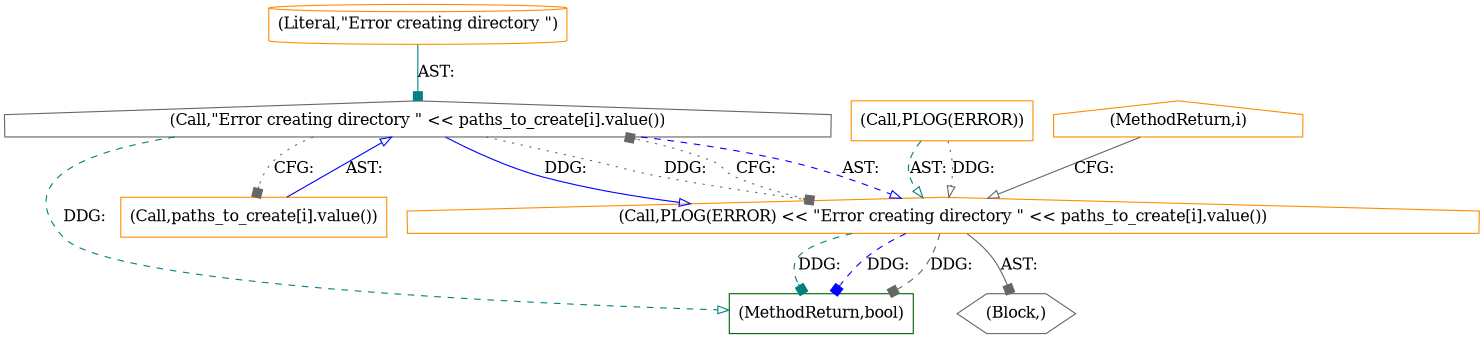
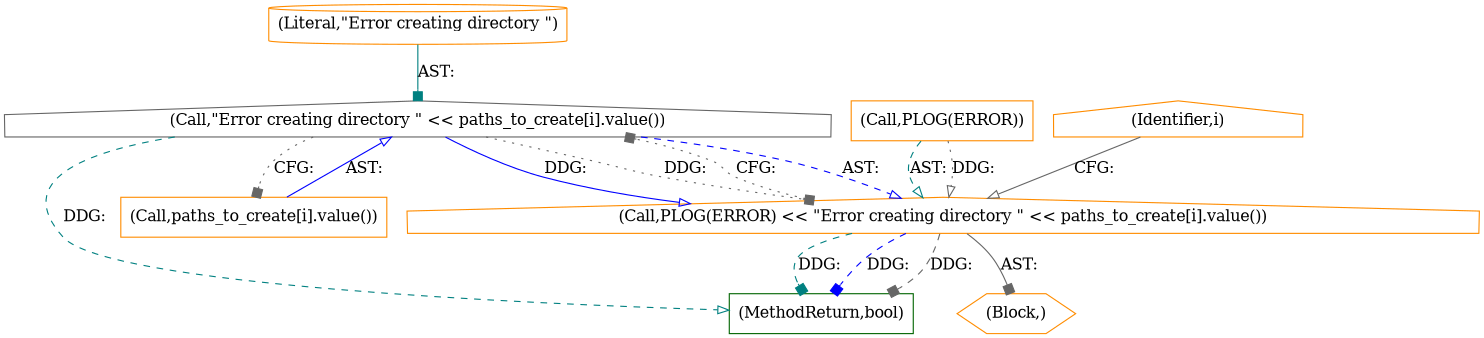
(1178, 121) -> (1178, 121)
(1016, 314) -> (1016, 314)
